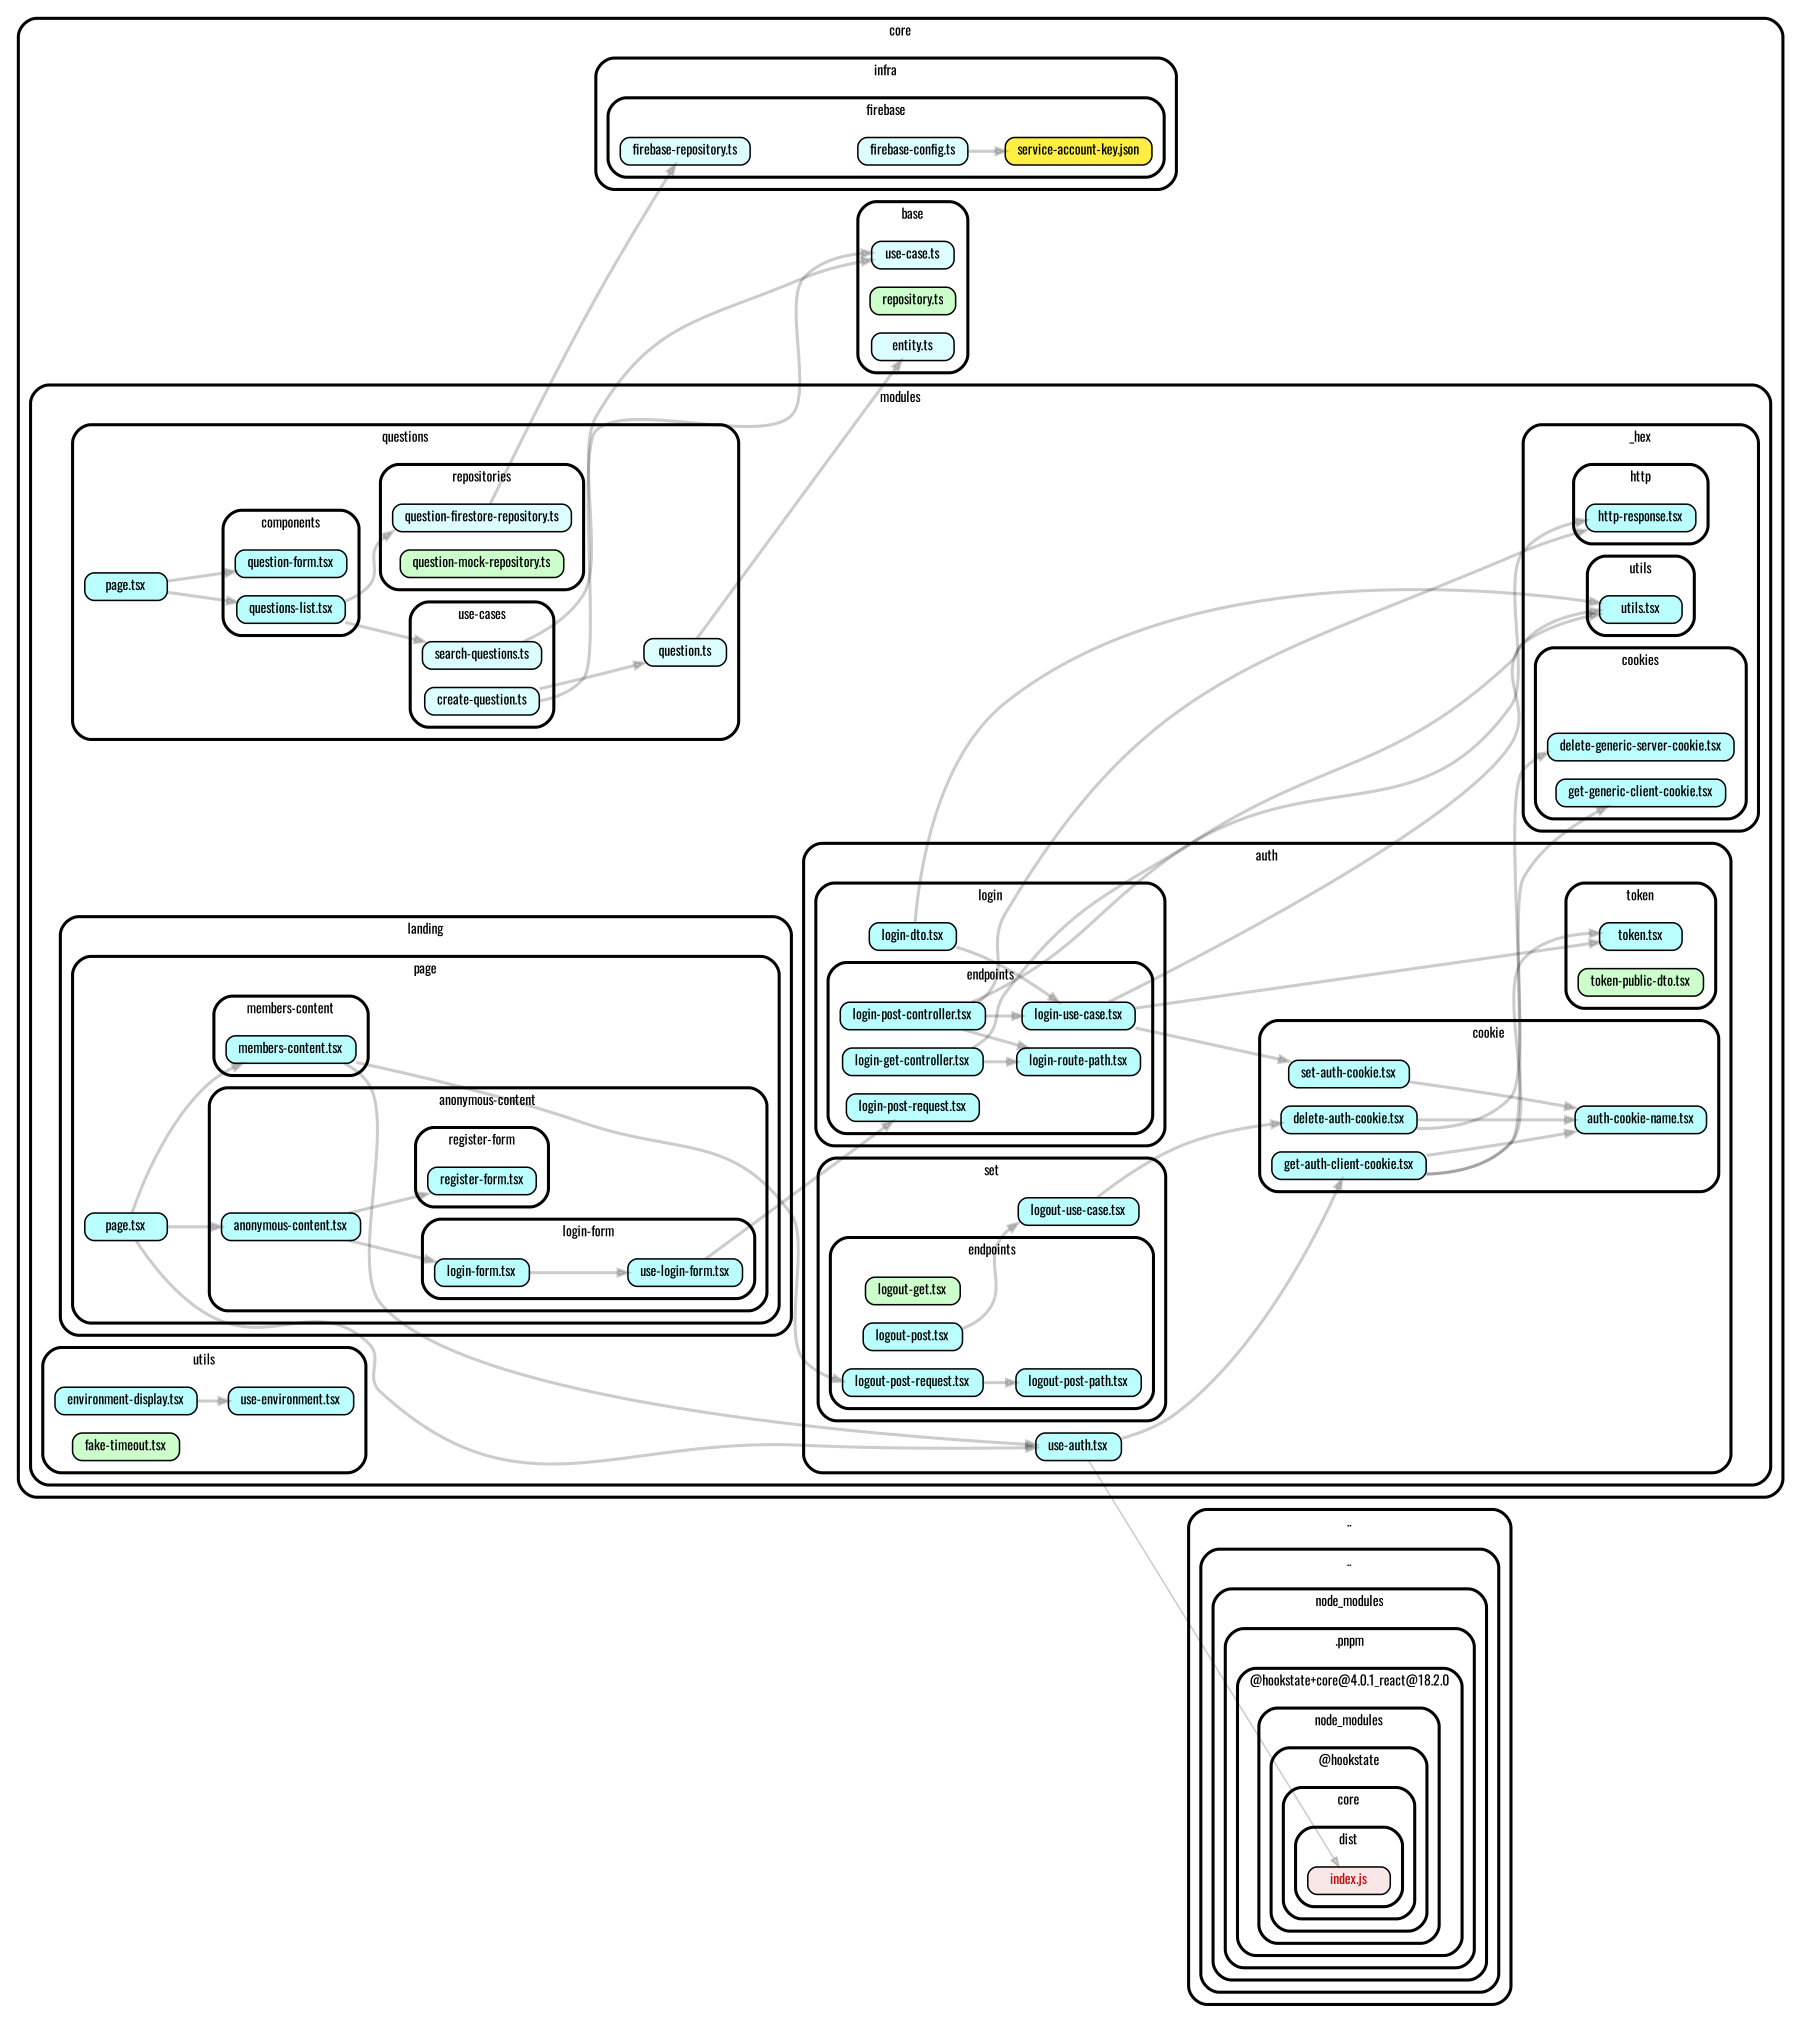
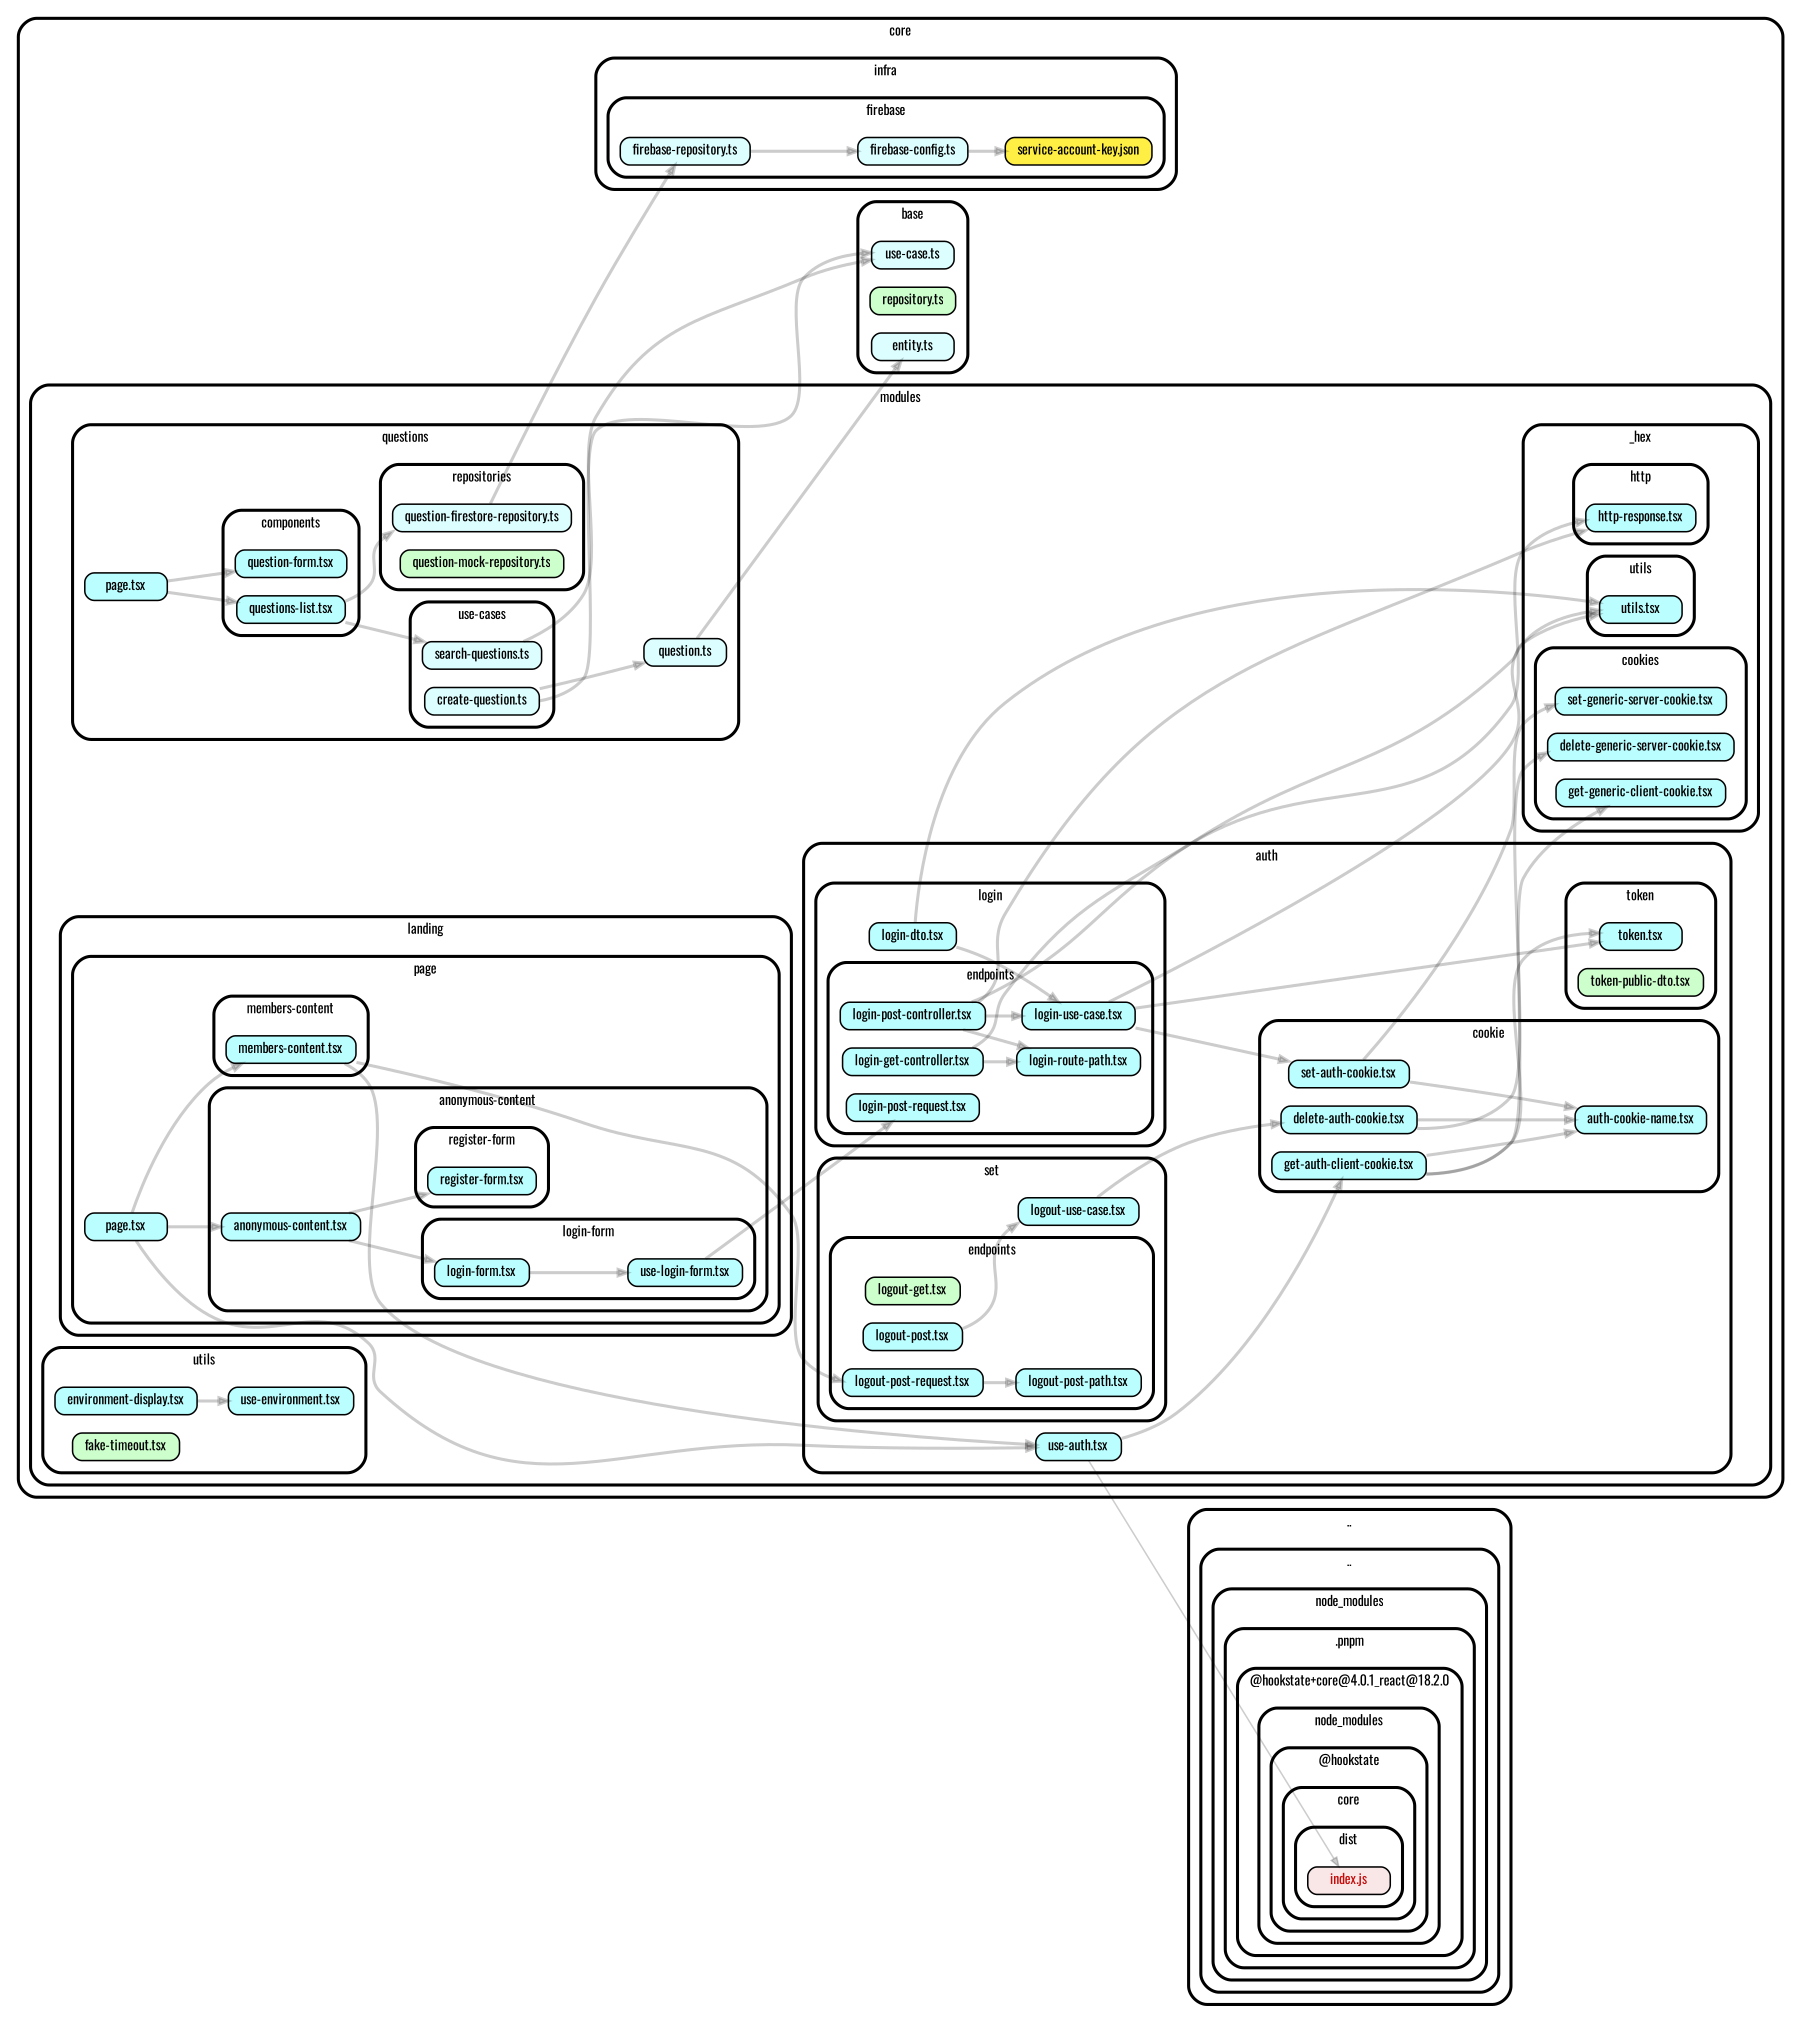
none -> (799, 151)
none -> (1641, 701)
